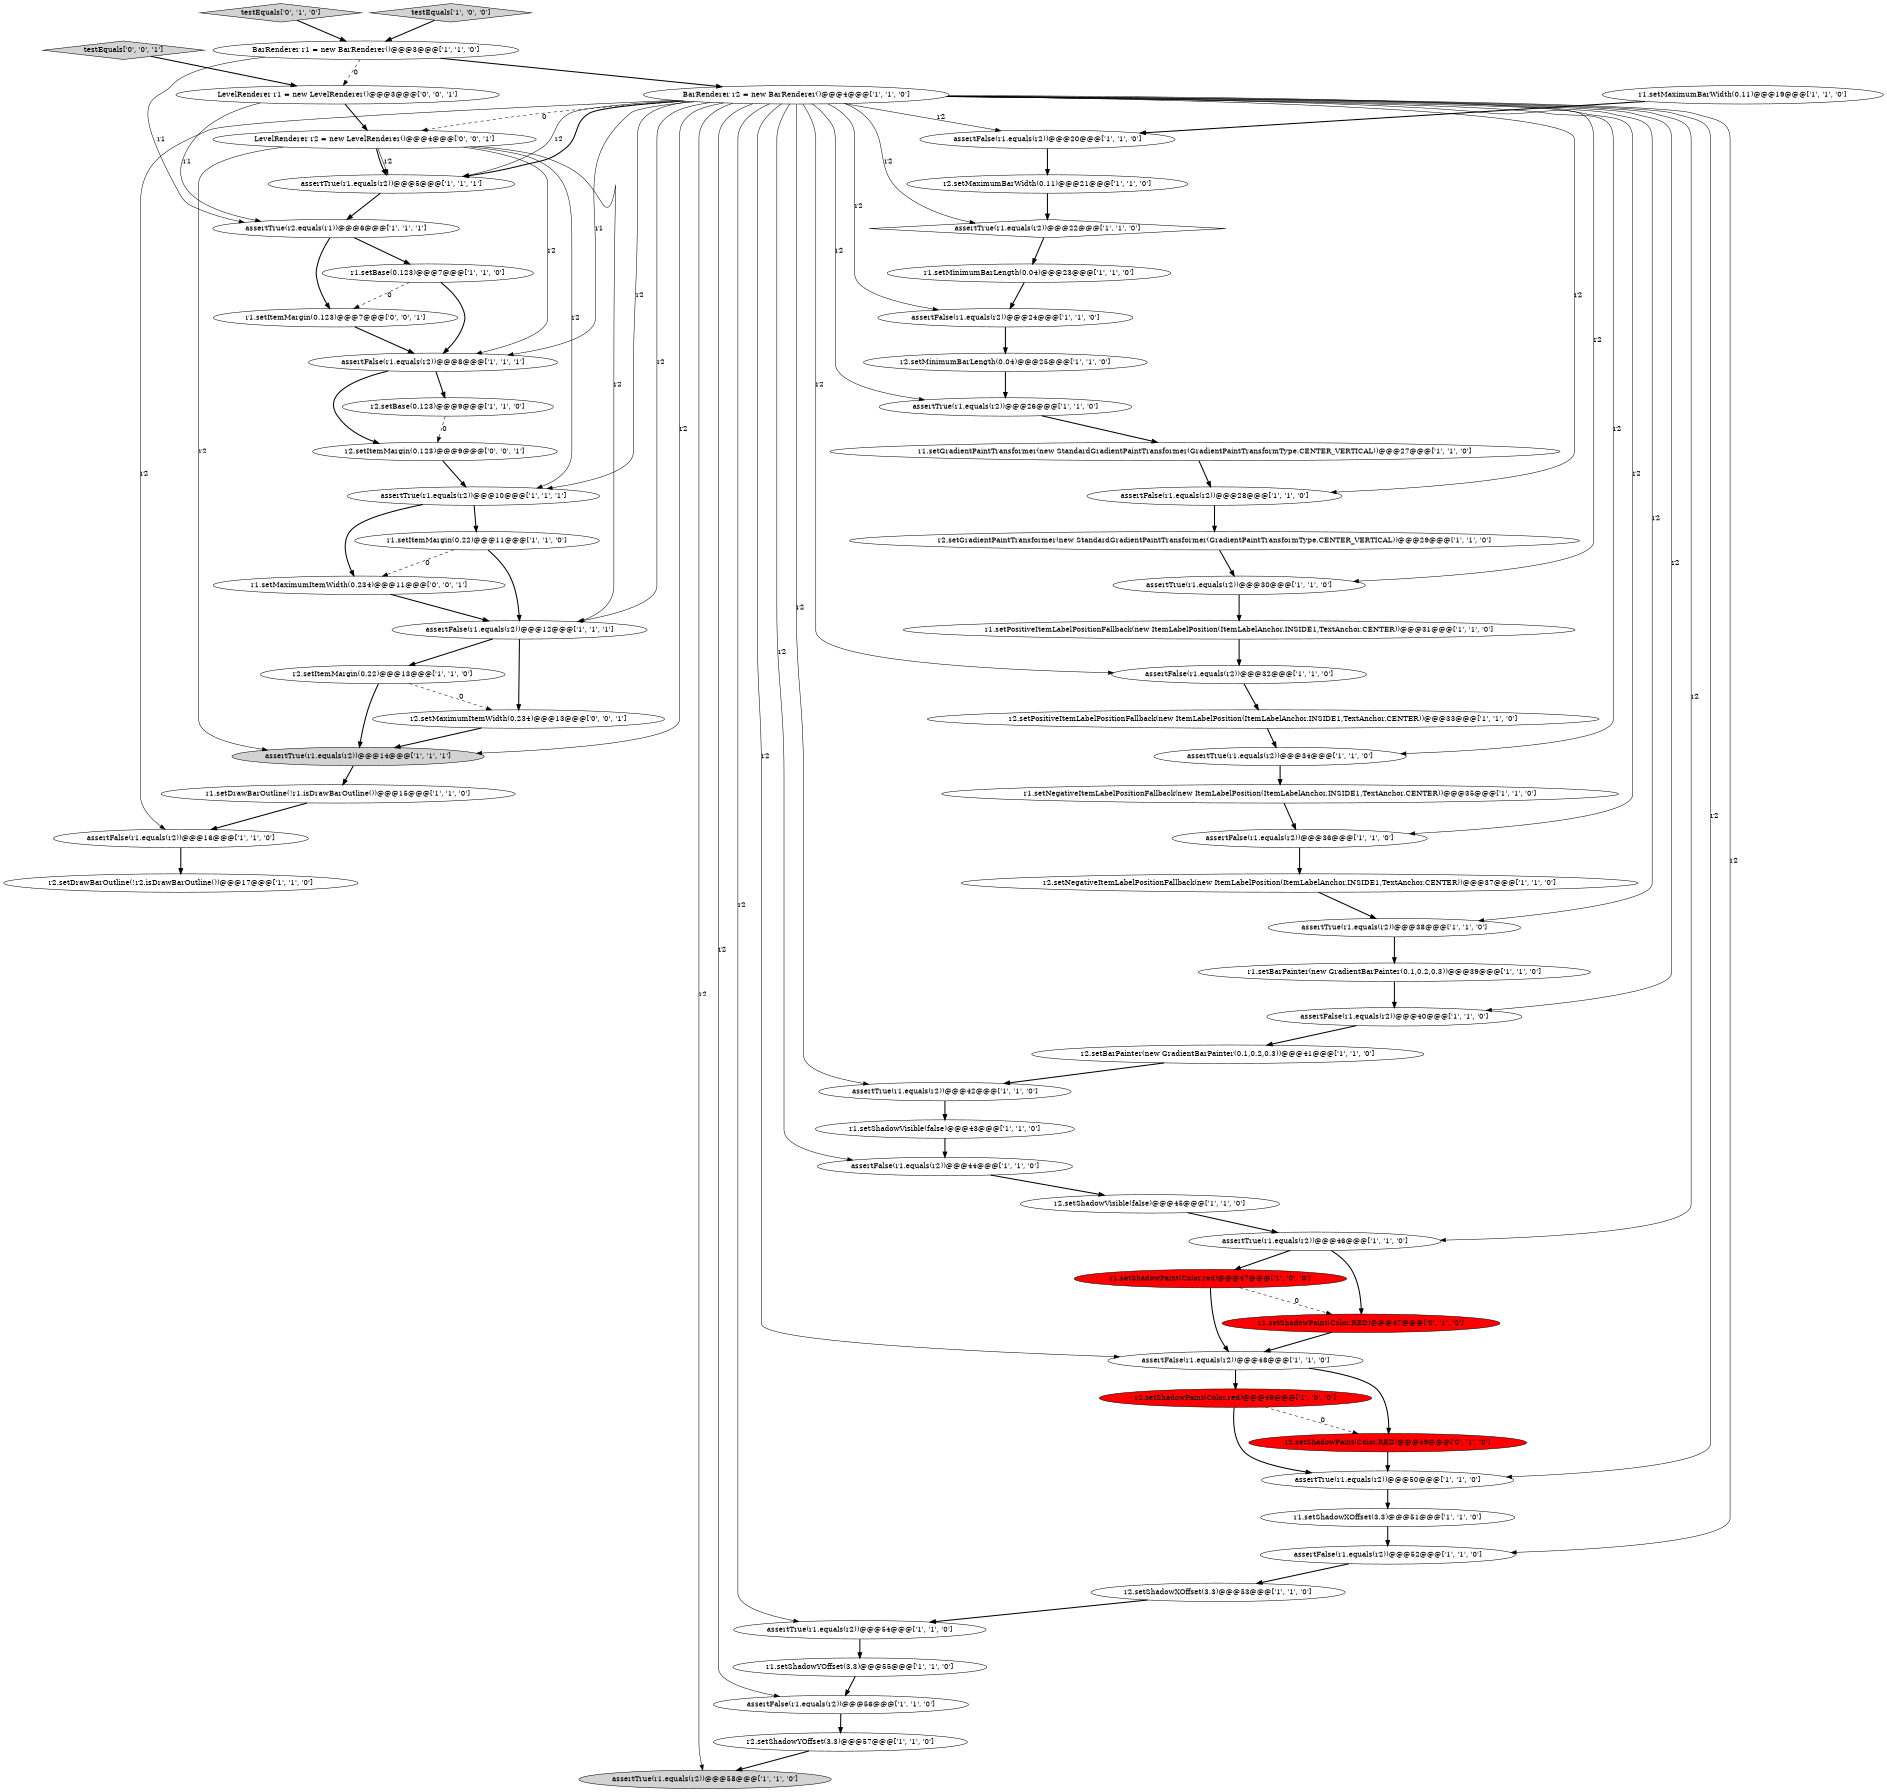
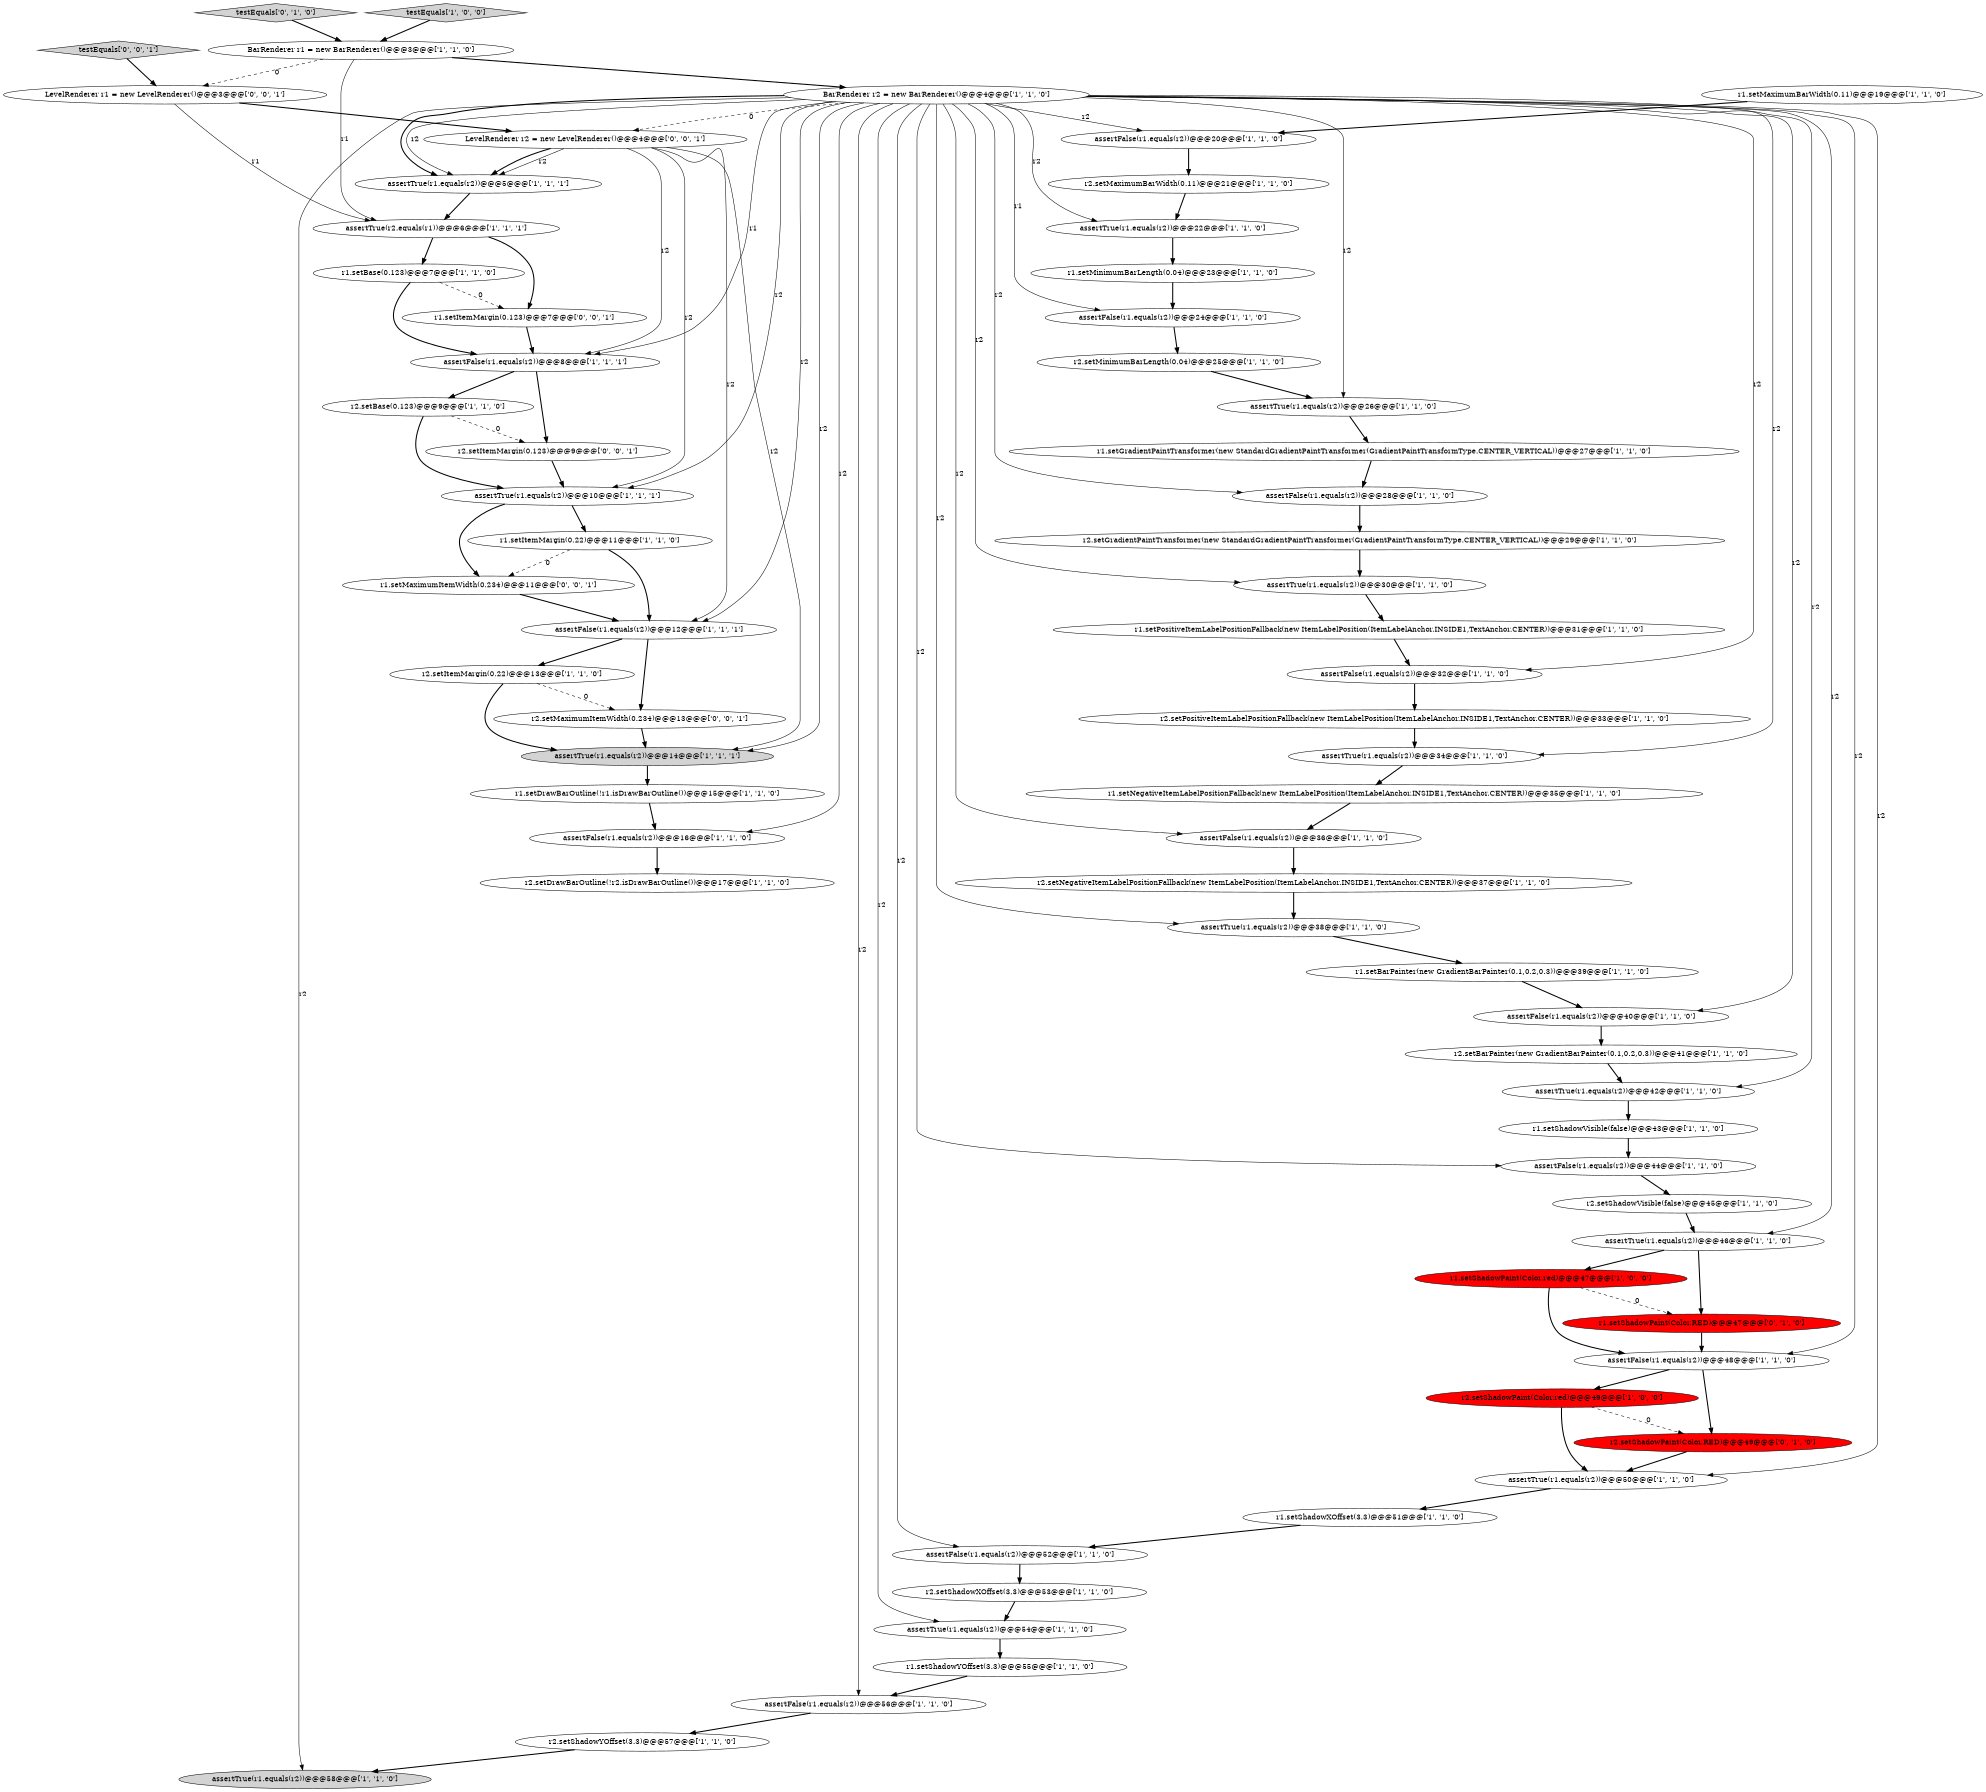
(859, 206) -> (1018, 206)
(1047, 229) -> (1173, 229)
none -> (435, 471)
